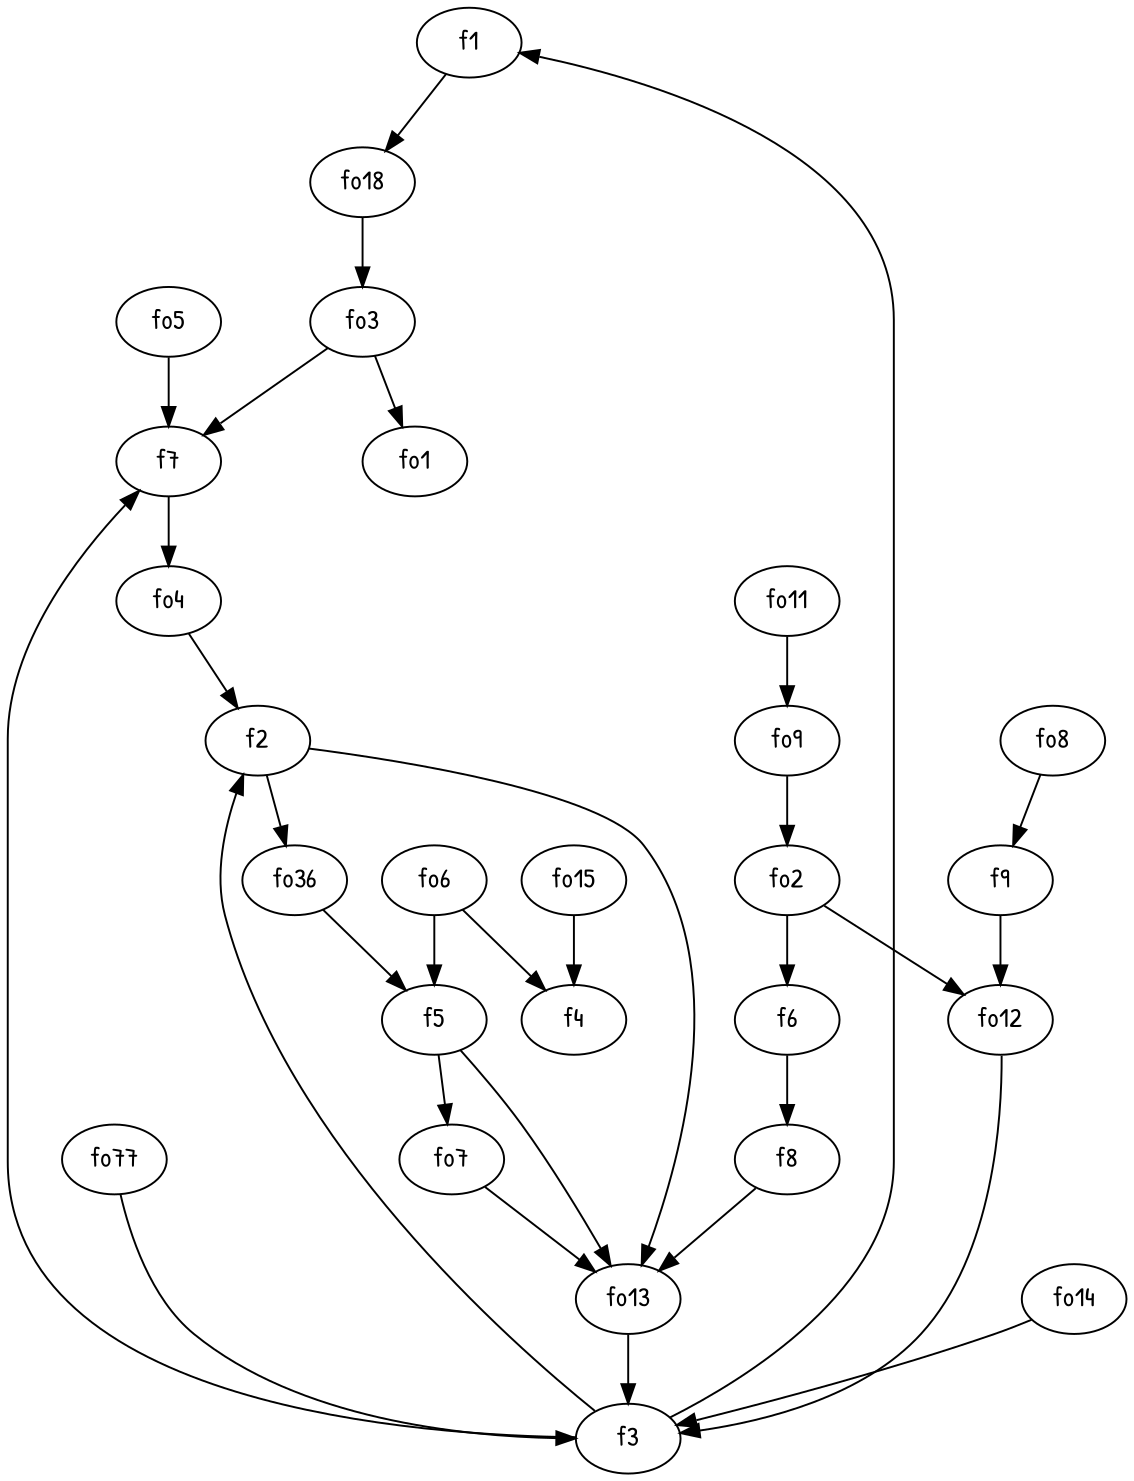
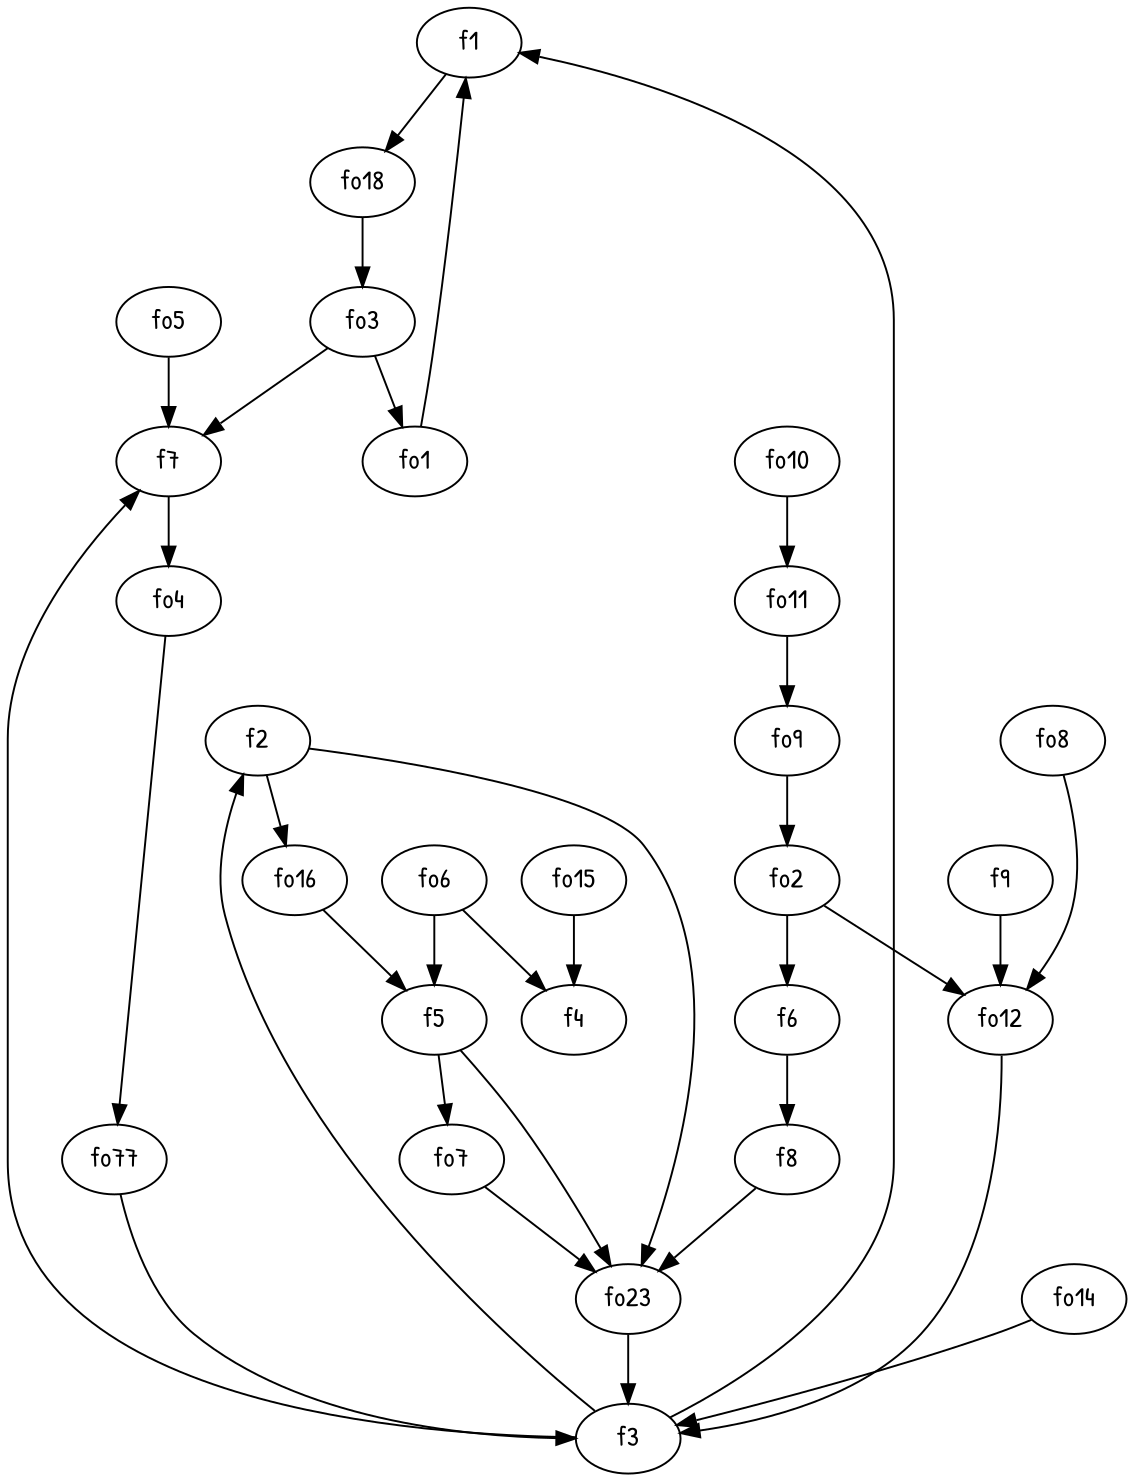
none -> (445, 262)
none -> (787, 461)
(208, 663) -> (143, 870)
(1030, 801) -> (1077, 878)
(295, 880) -> (295, 880)
(628, 1299) -> (628, 1299)
